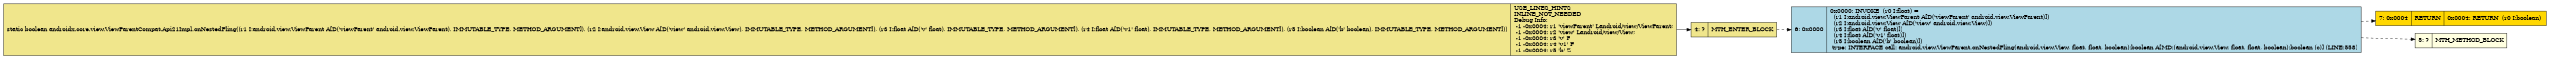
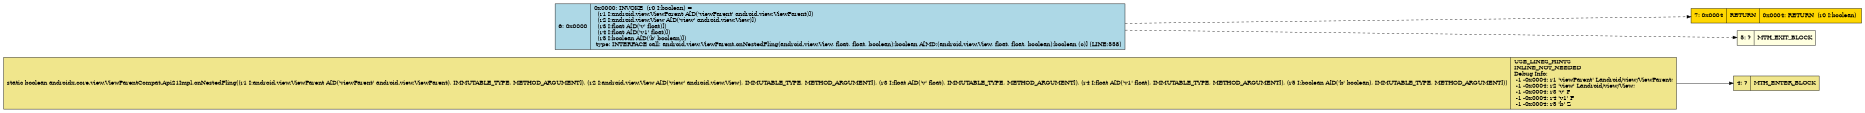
(1875, 11) -> (644, 8)
(1782, 30) -> none
(2469, 40) -> (1785, 38)
